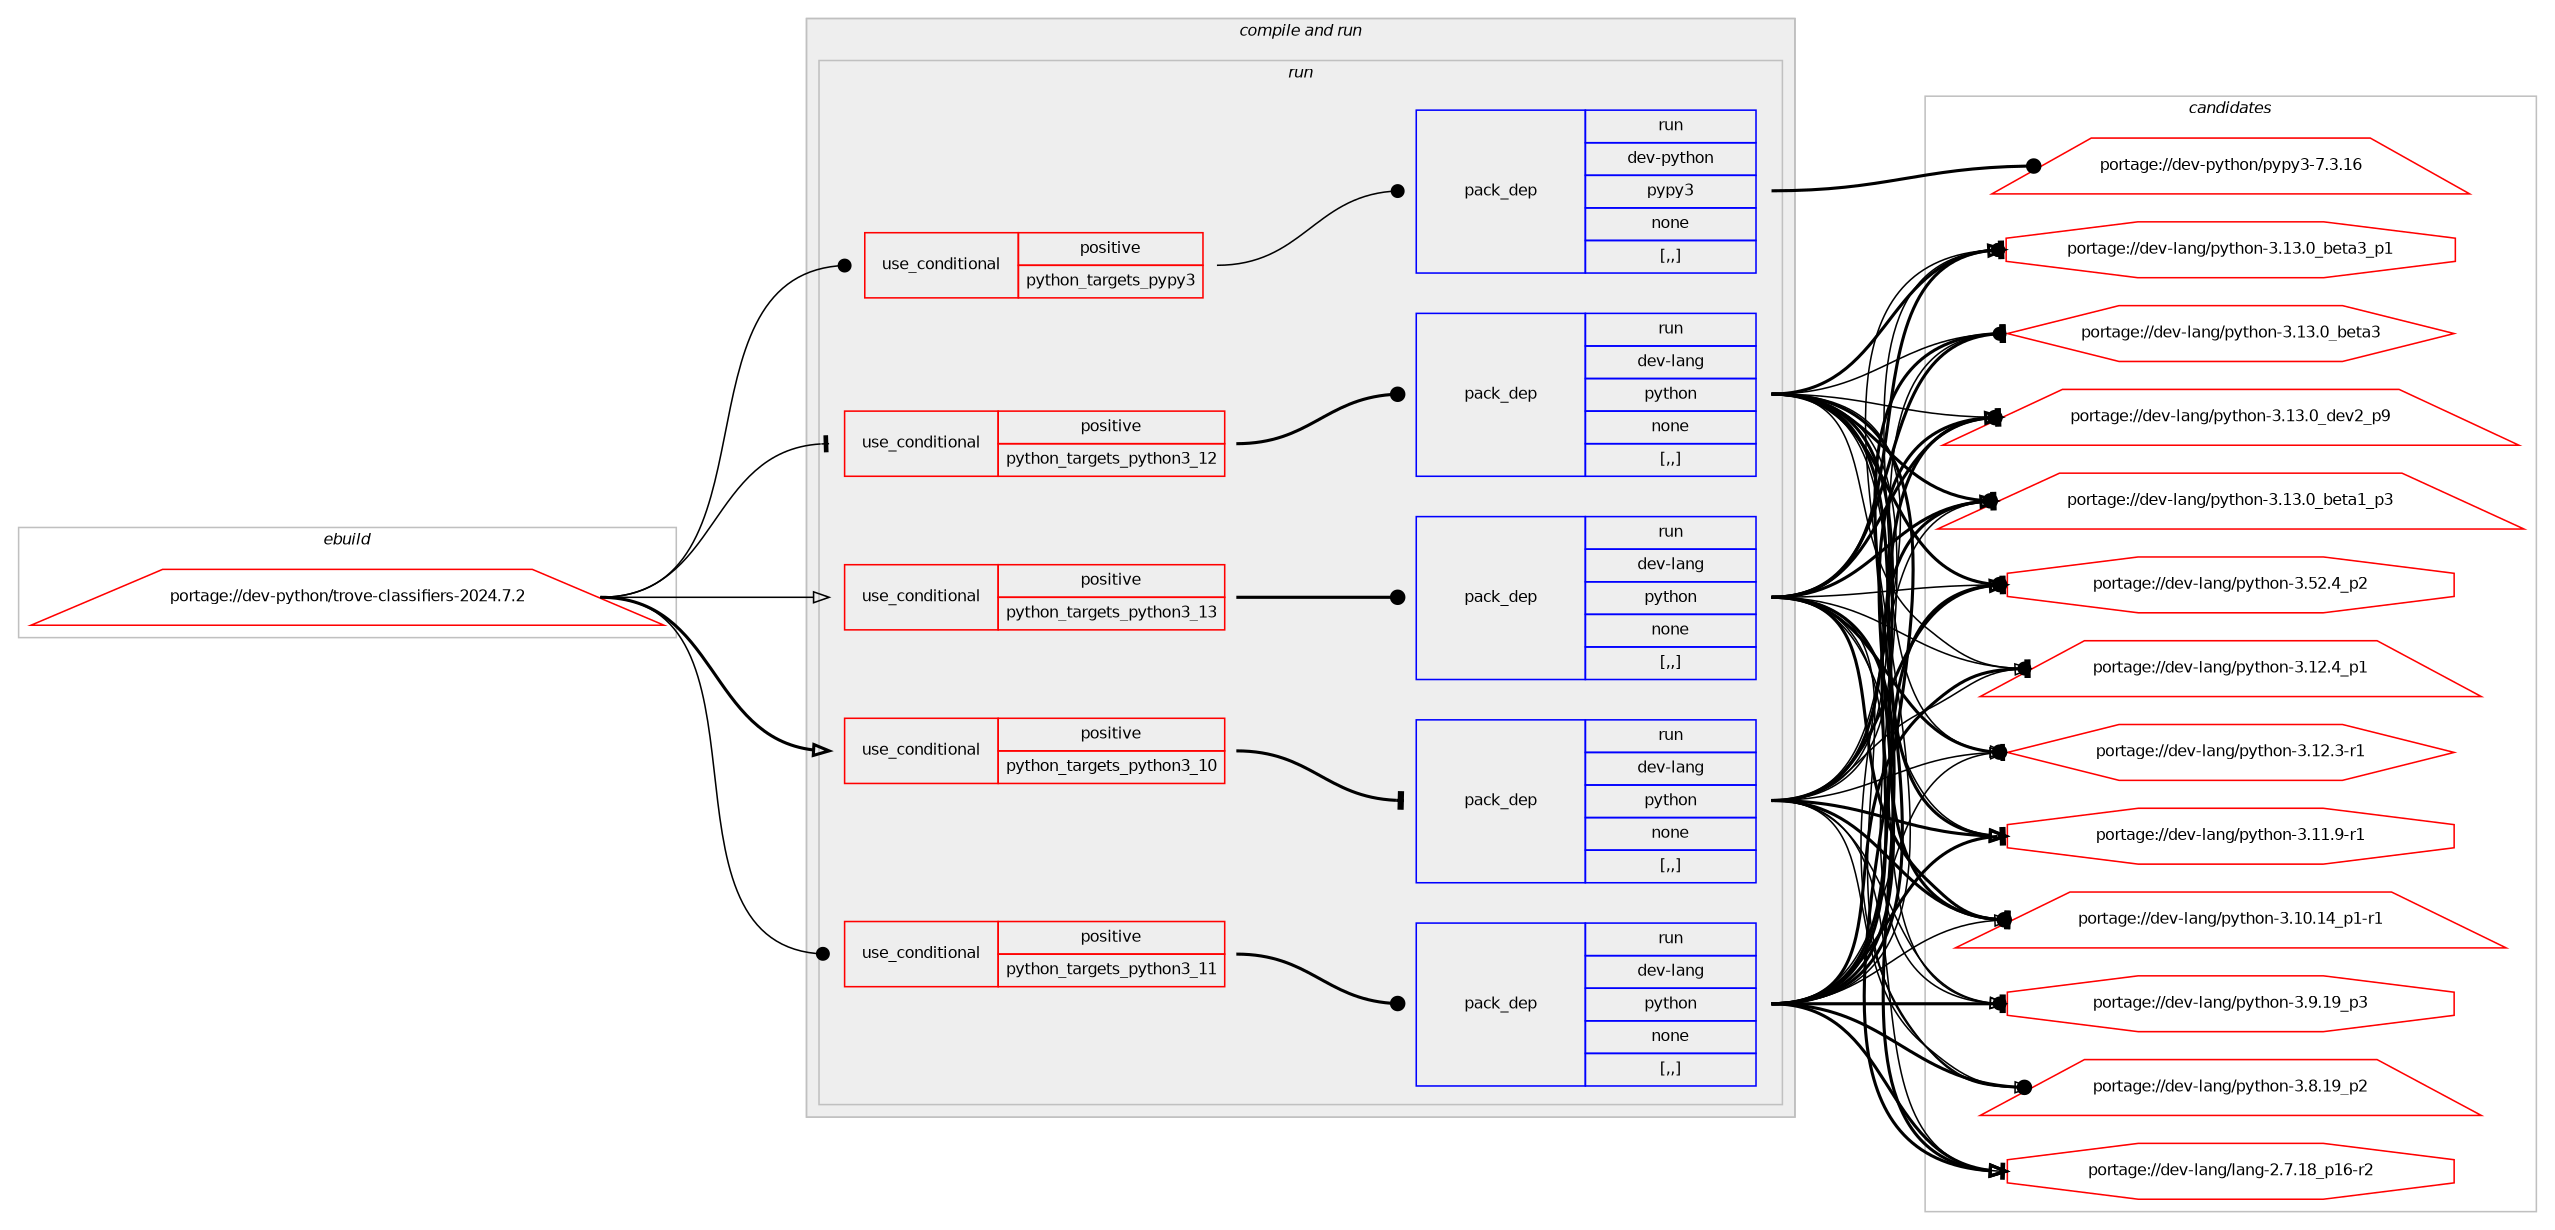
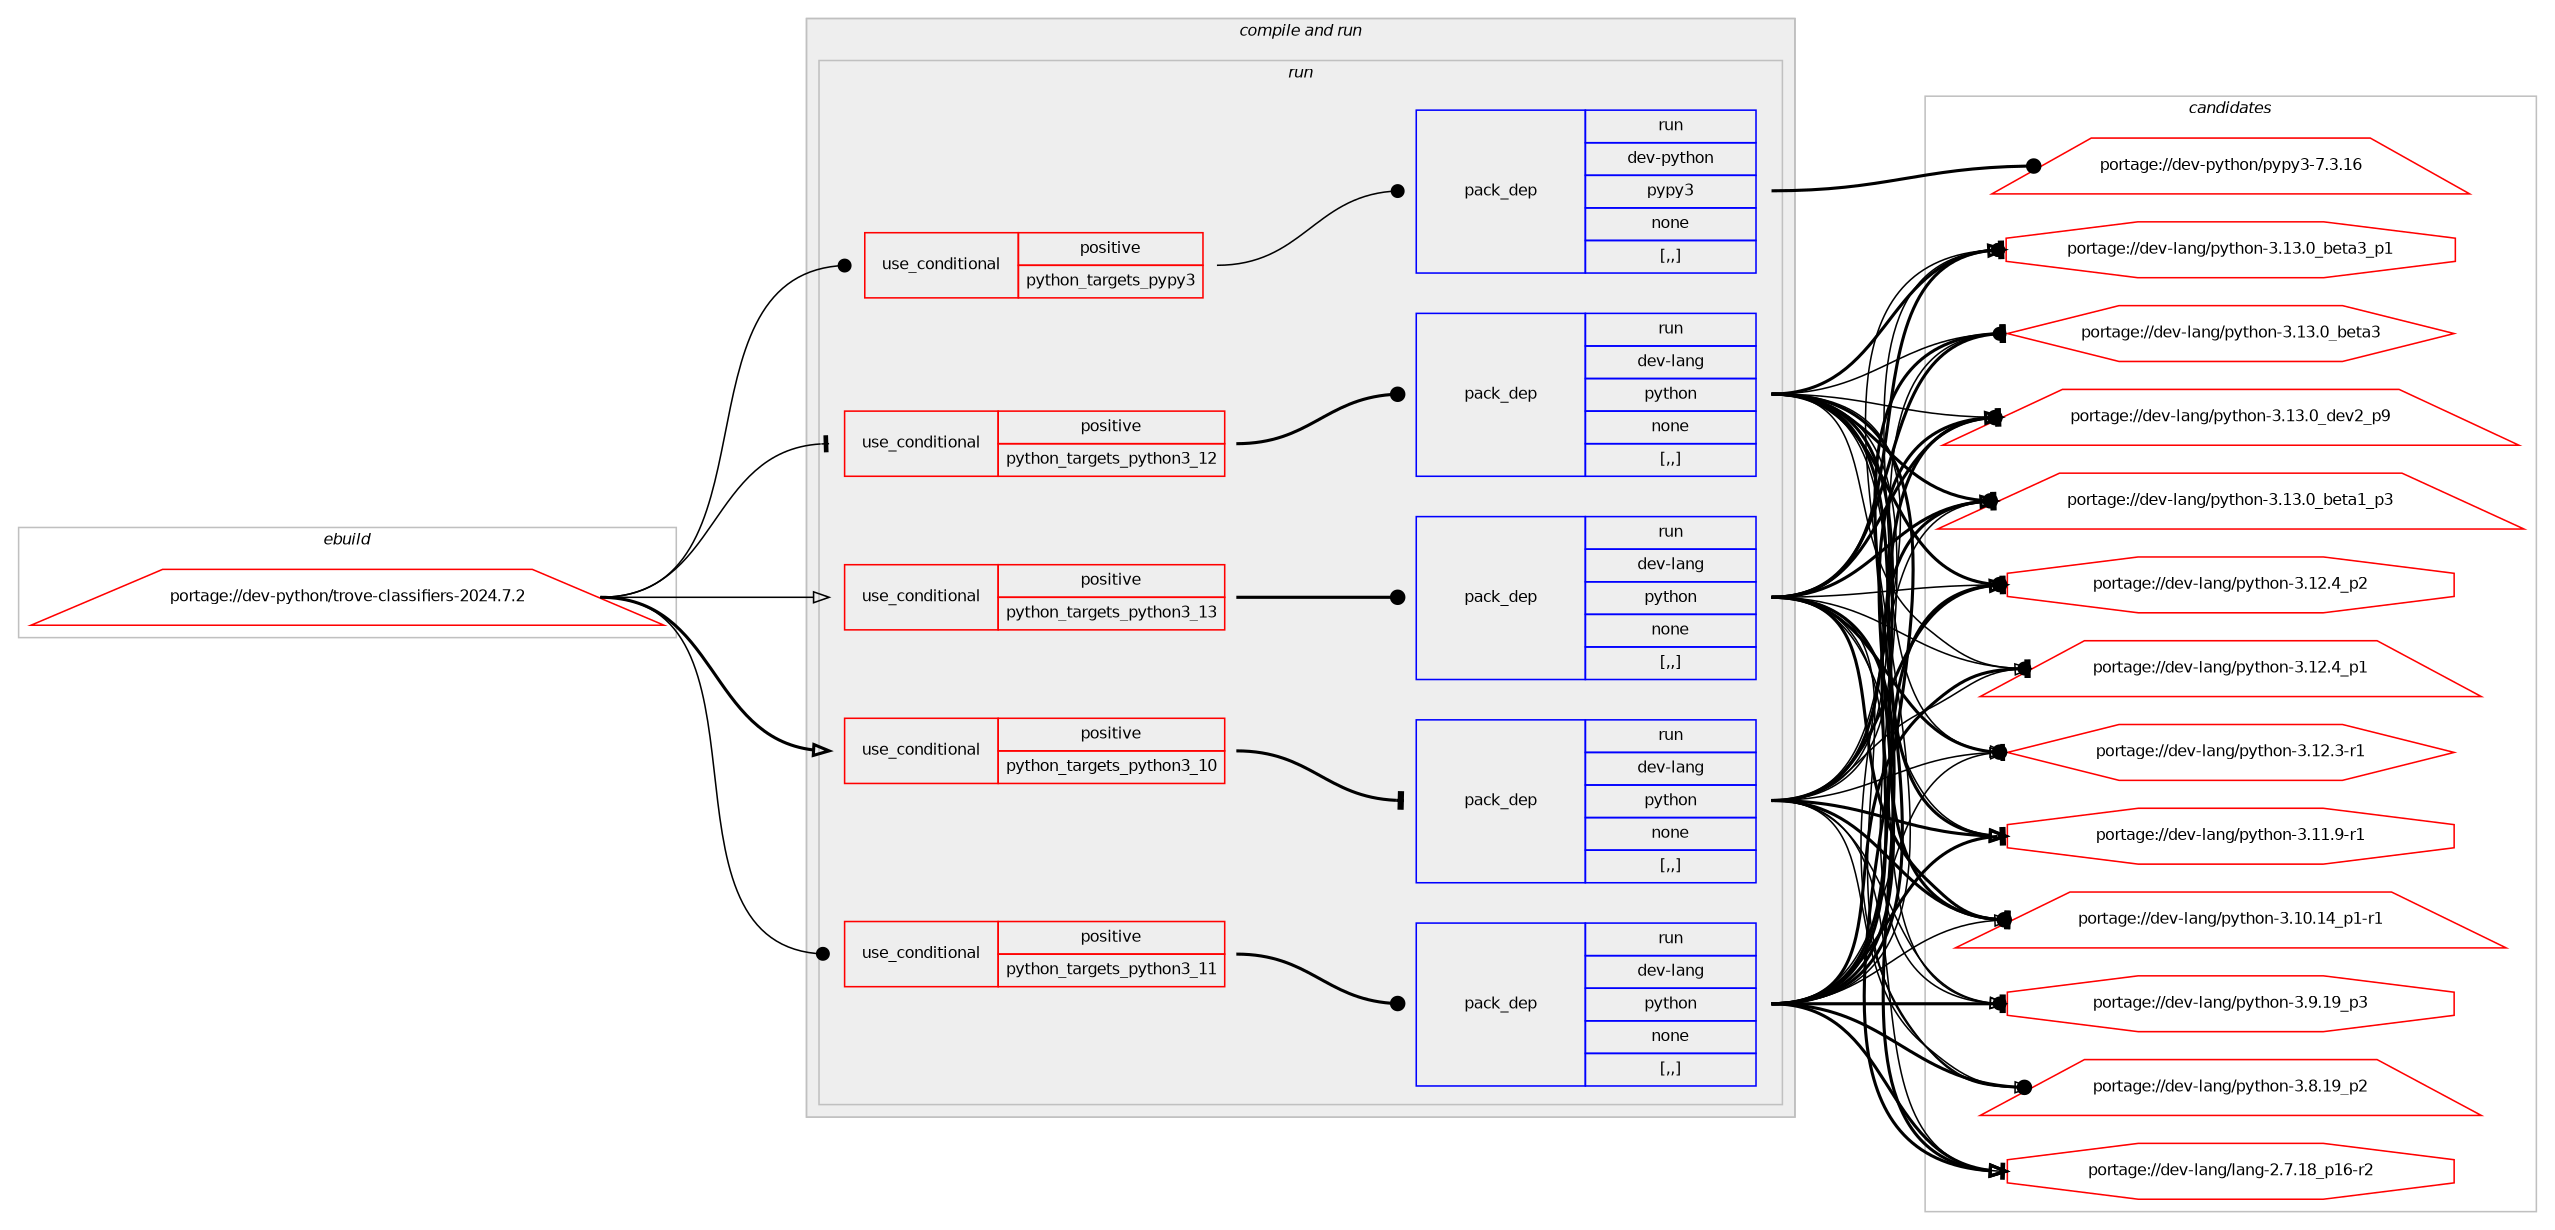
(2231, 585) -> (2231, 585)
